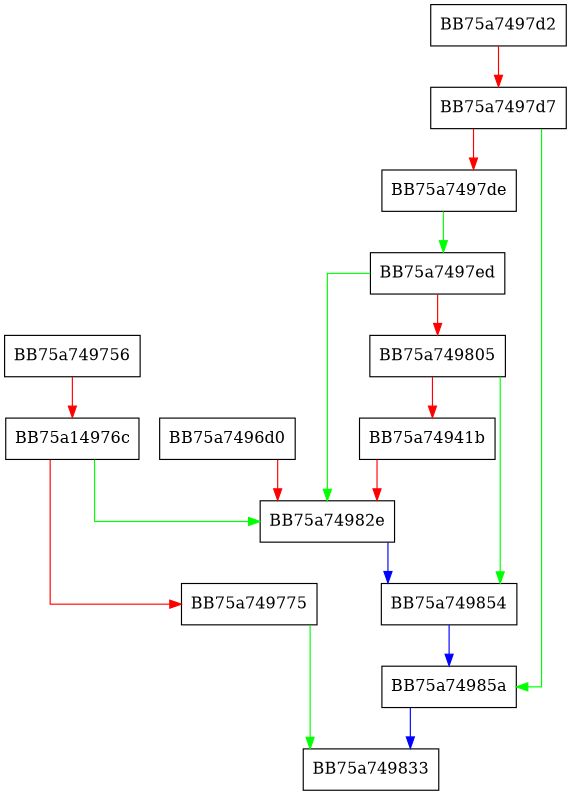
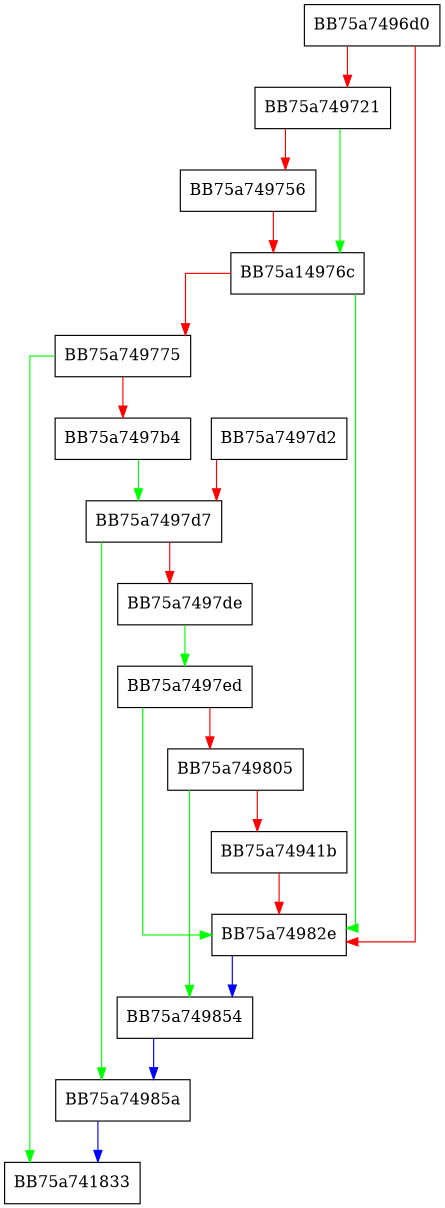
none -> (323, 108)
none -> (123, 439)
(371, 770) -> (72, 1183)
